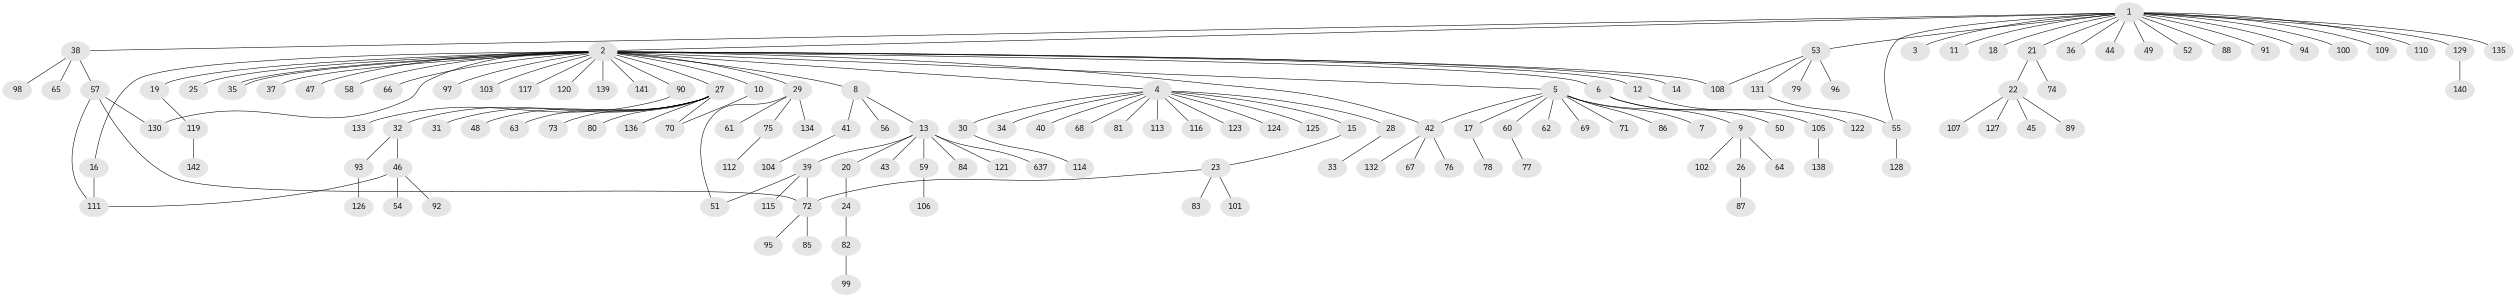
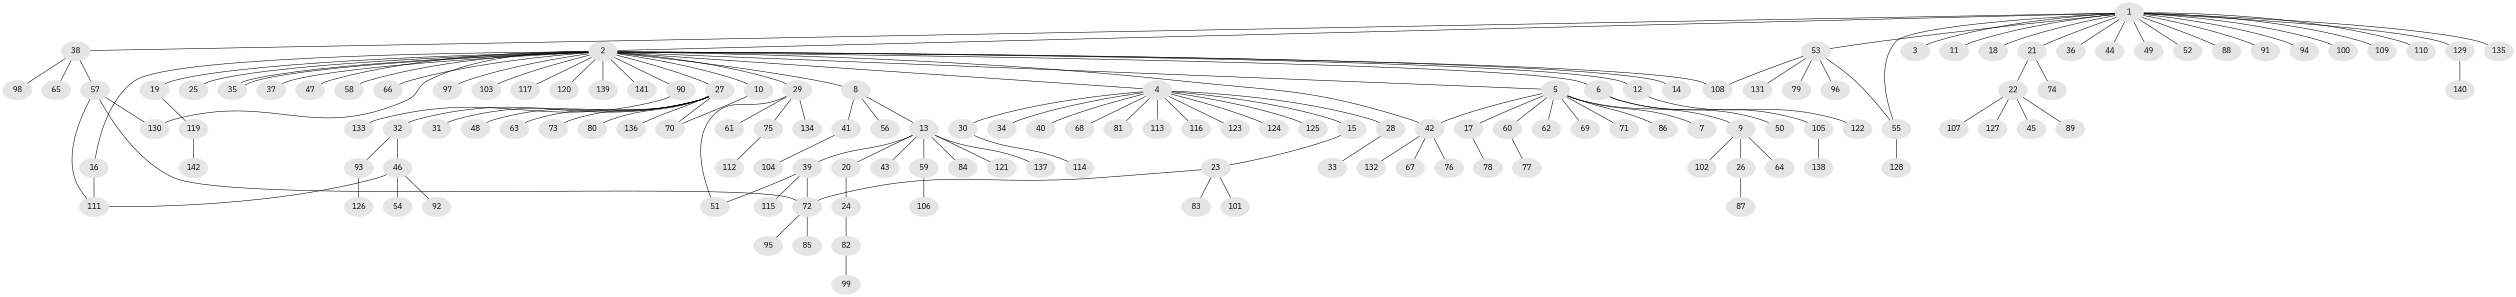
(1827, 110) -> (1861, 86)
(1041, 168) -> (1041, 168)
